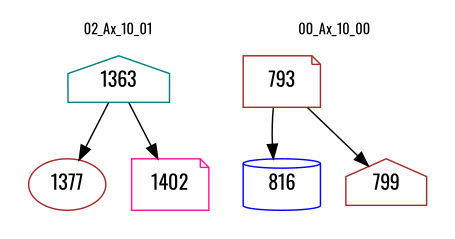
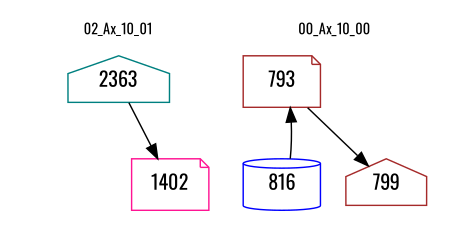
(119, 82) -> (119, 82)
(272, 126) -> (291, 140)
(67, 185) -> none
